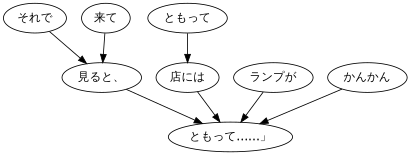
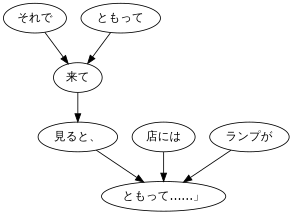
(188, 44) -> (102, 45)
(65, 45) -> (54, 45)
(367, 78) -> none
